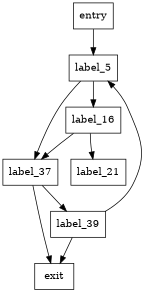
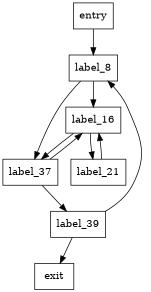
(93, 68) -> (93, 68)
none -> (101, 150)
(40, 221) -> (63, 149)
